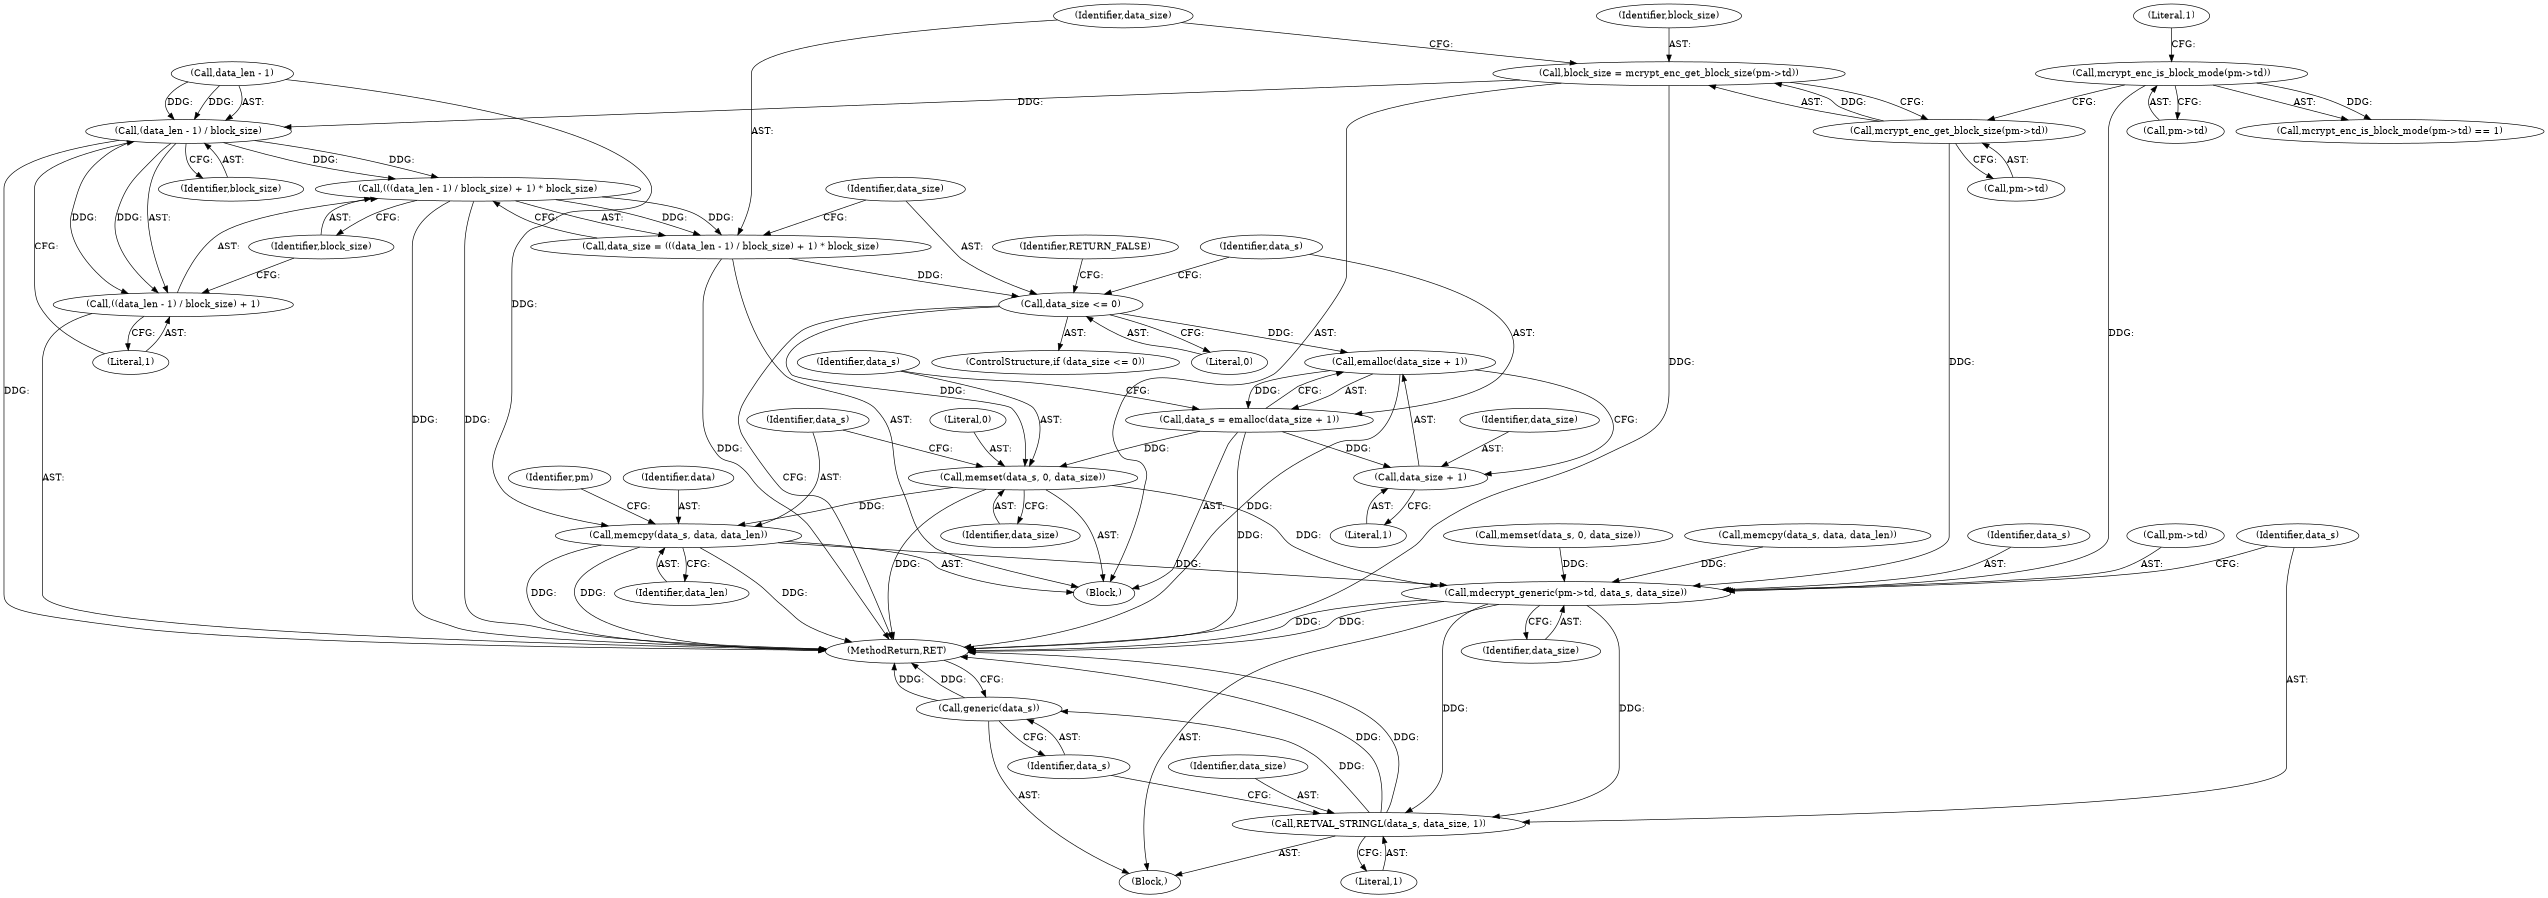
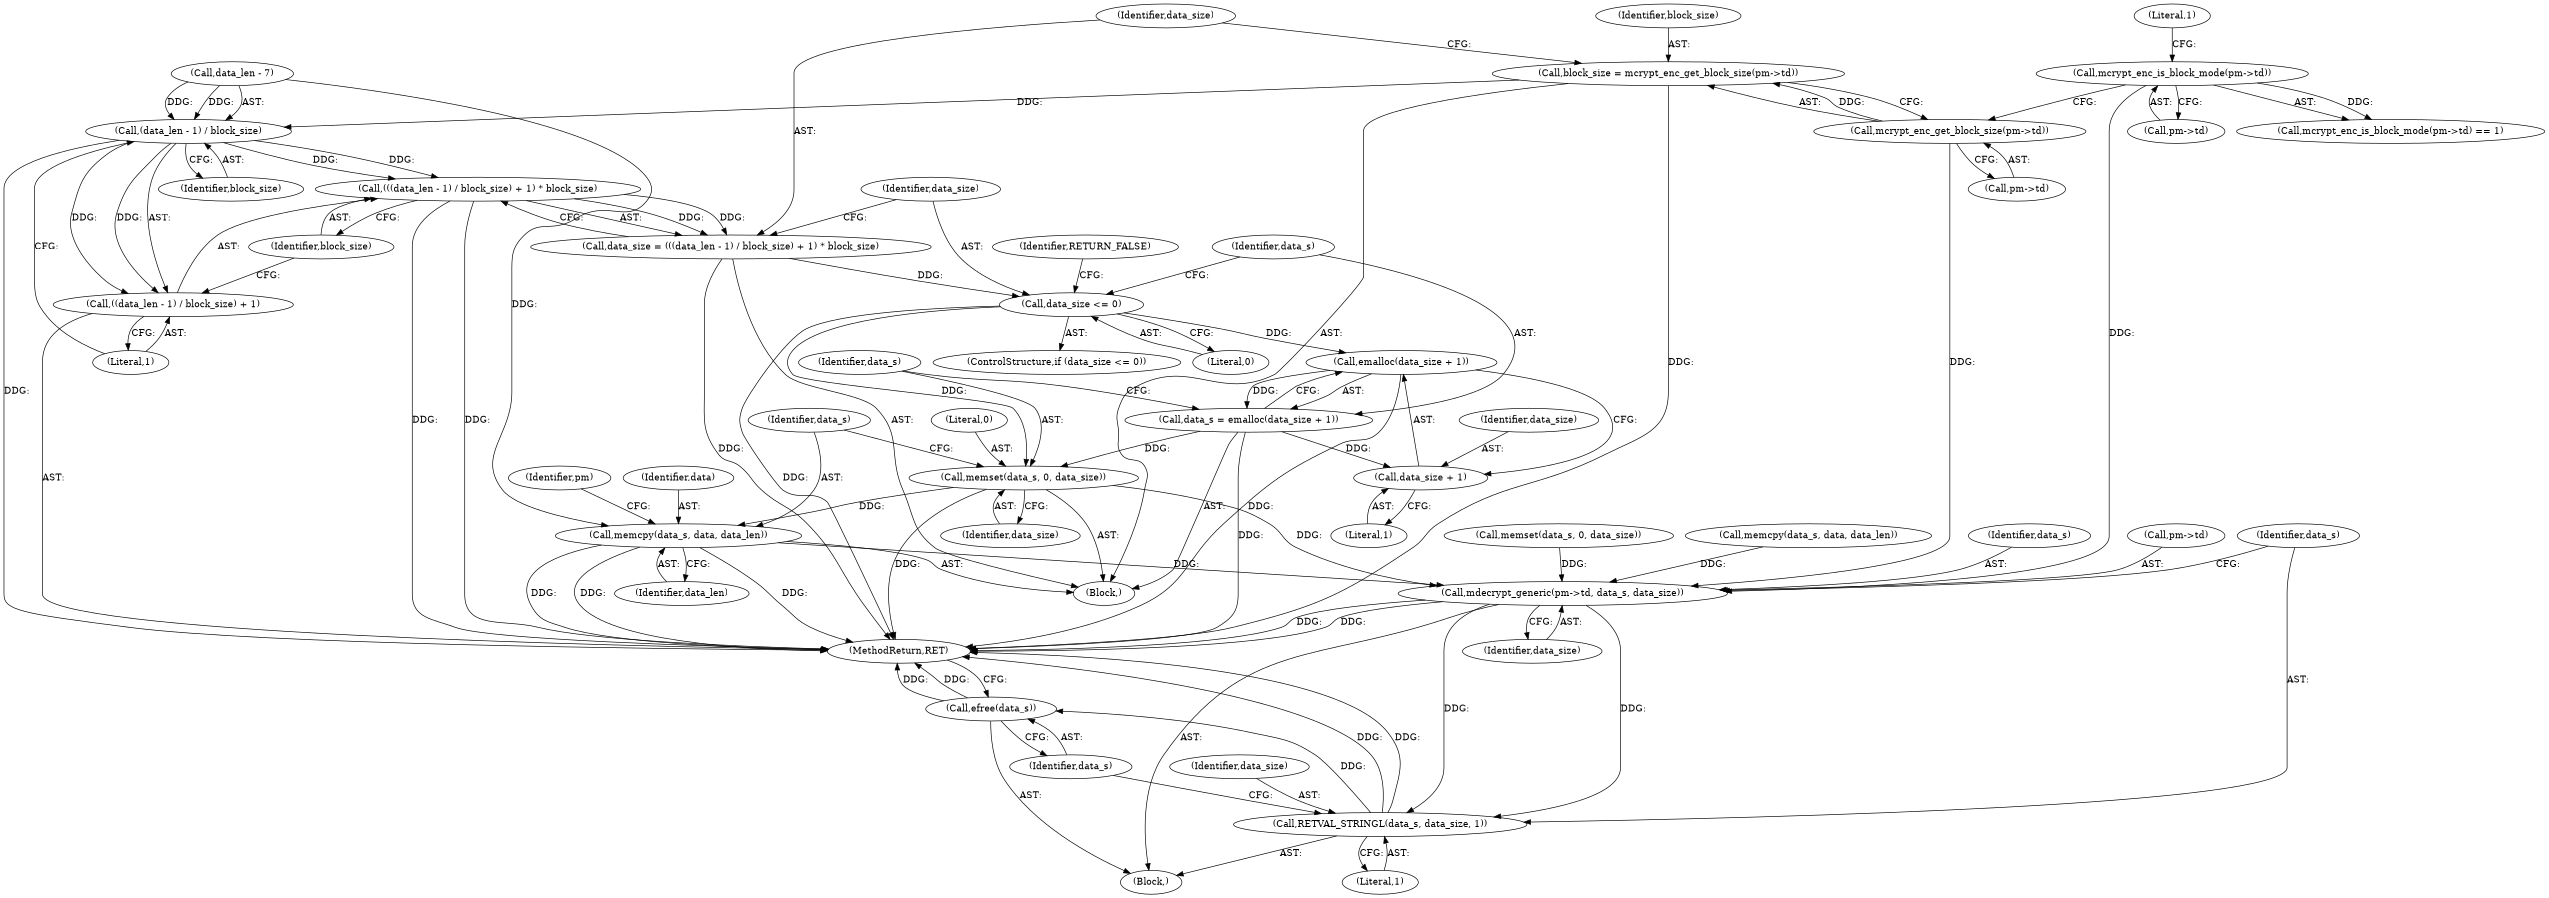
(232, 74) -> (232, 74)
(796, 478) -> (797, 478)
(989, 709) -> (991, 709)
